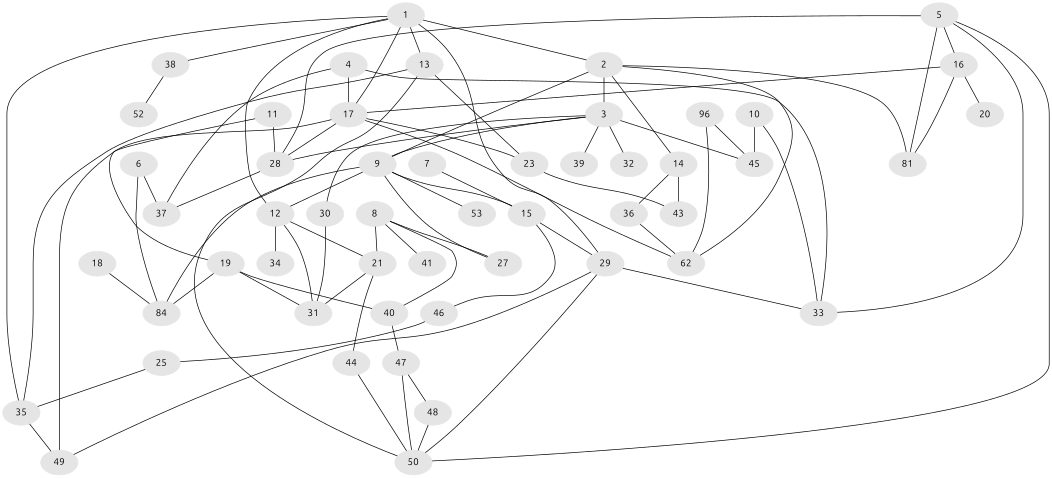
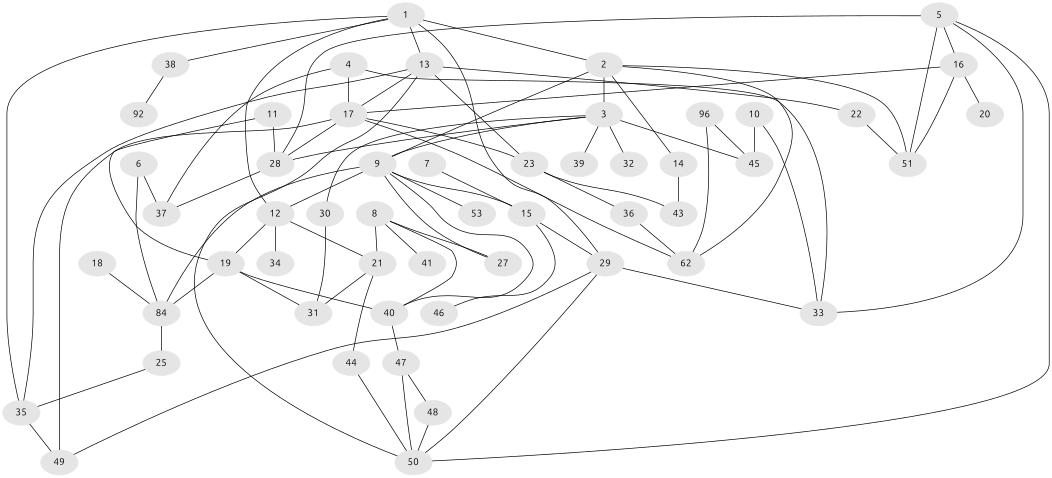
(380, 66) -> (386, 90)
(139, 115) -> (139, 115)
none -> (857, 115)
(908, 164) -> (908, 164)
(654, 189) -> (579, 189)
none -> (527, 250)
(304, 261) -> (251, 239)
(304, 349) -> (162, 338)
